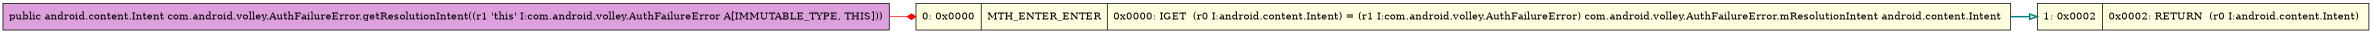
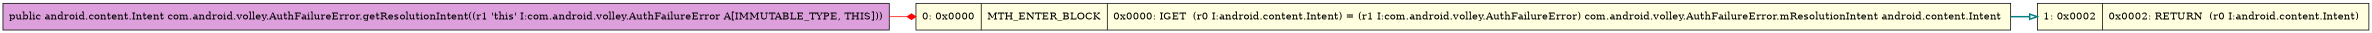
(1044, 16) -> (1044, 16)
